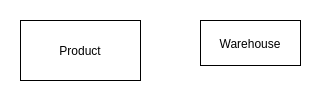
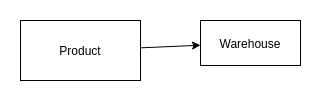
none -> (167, 47)
